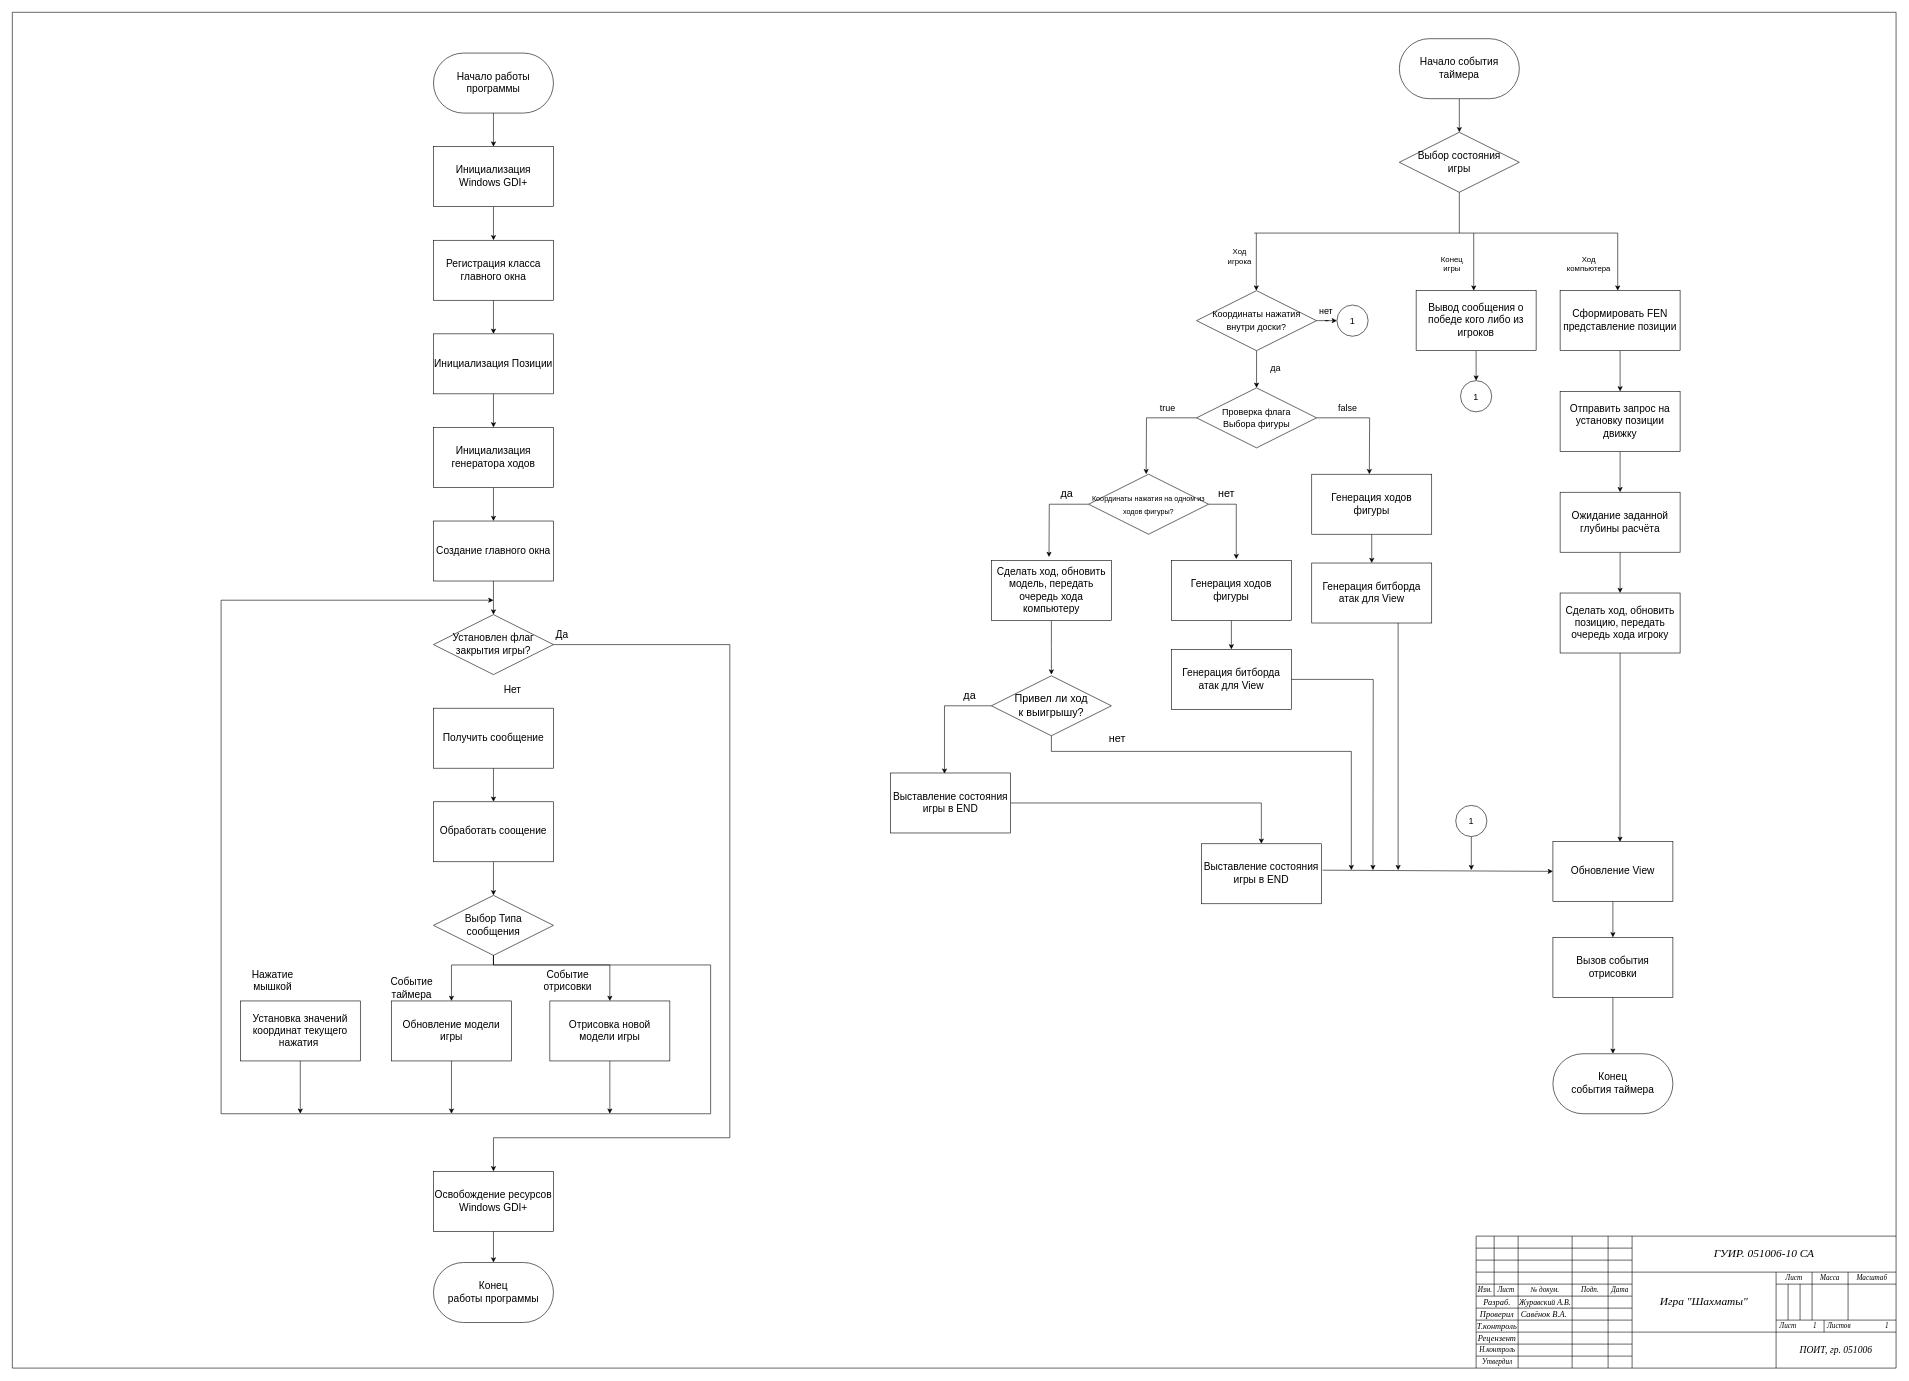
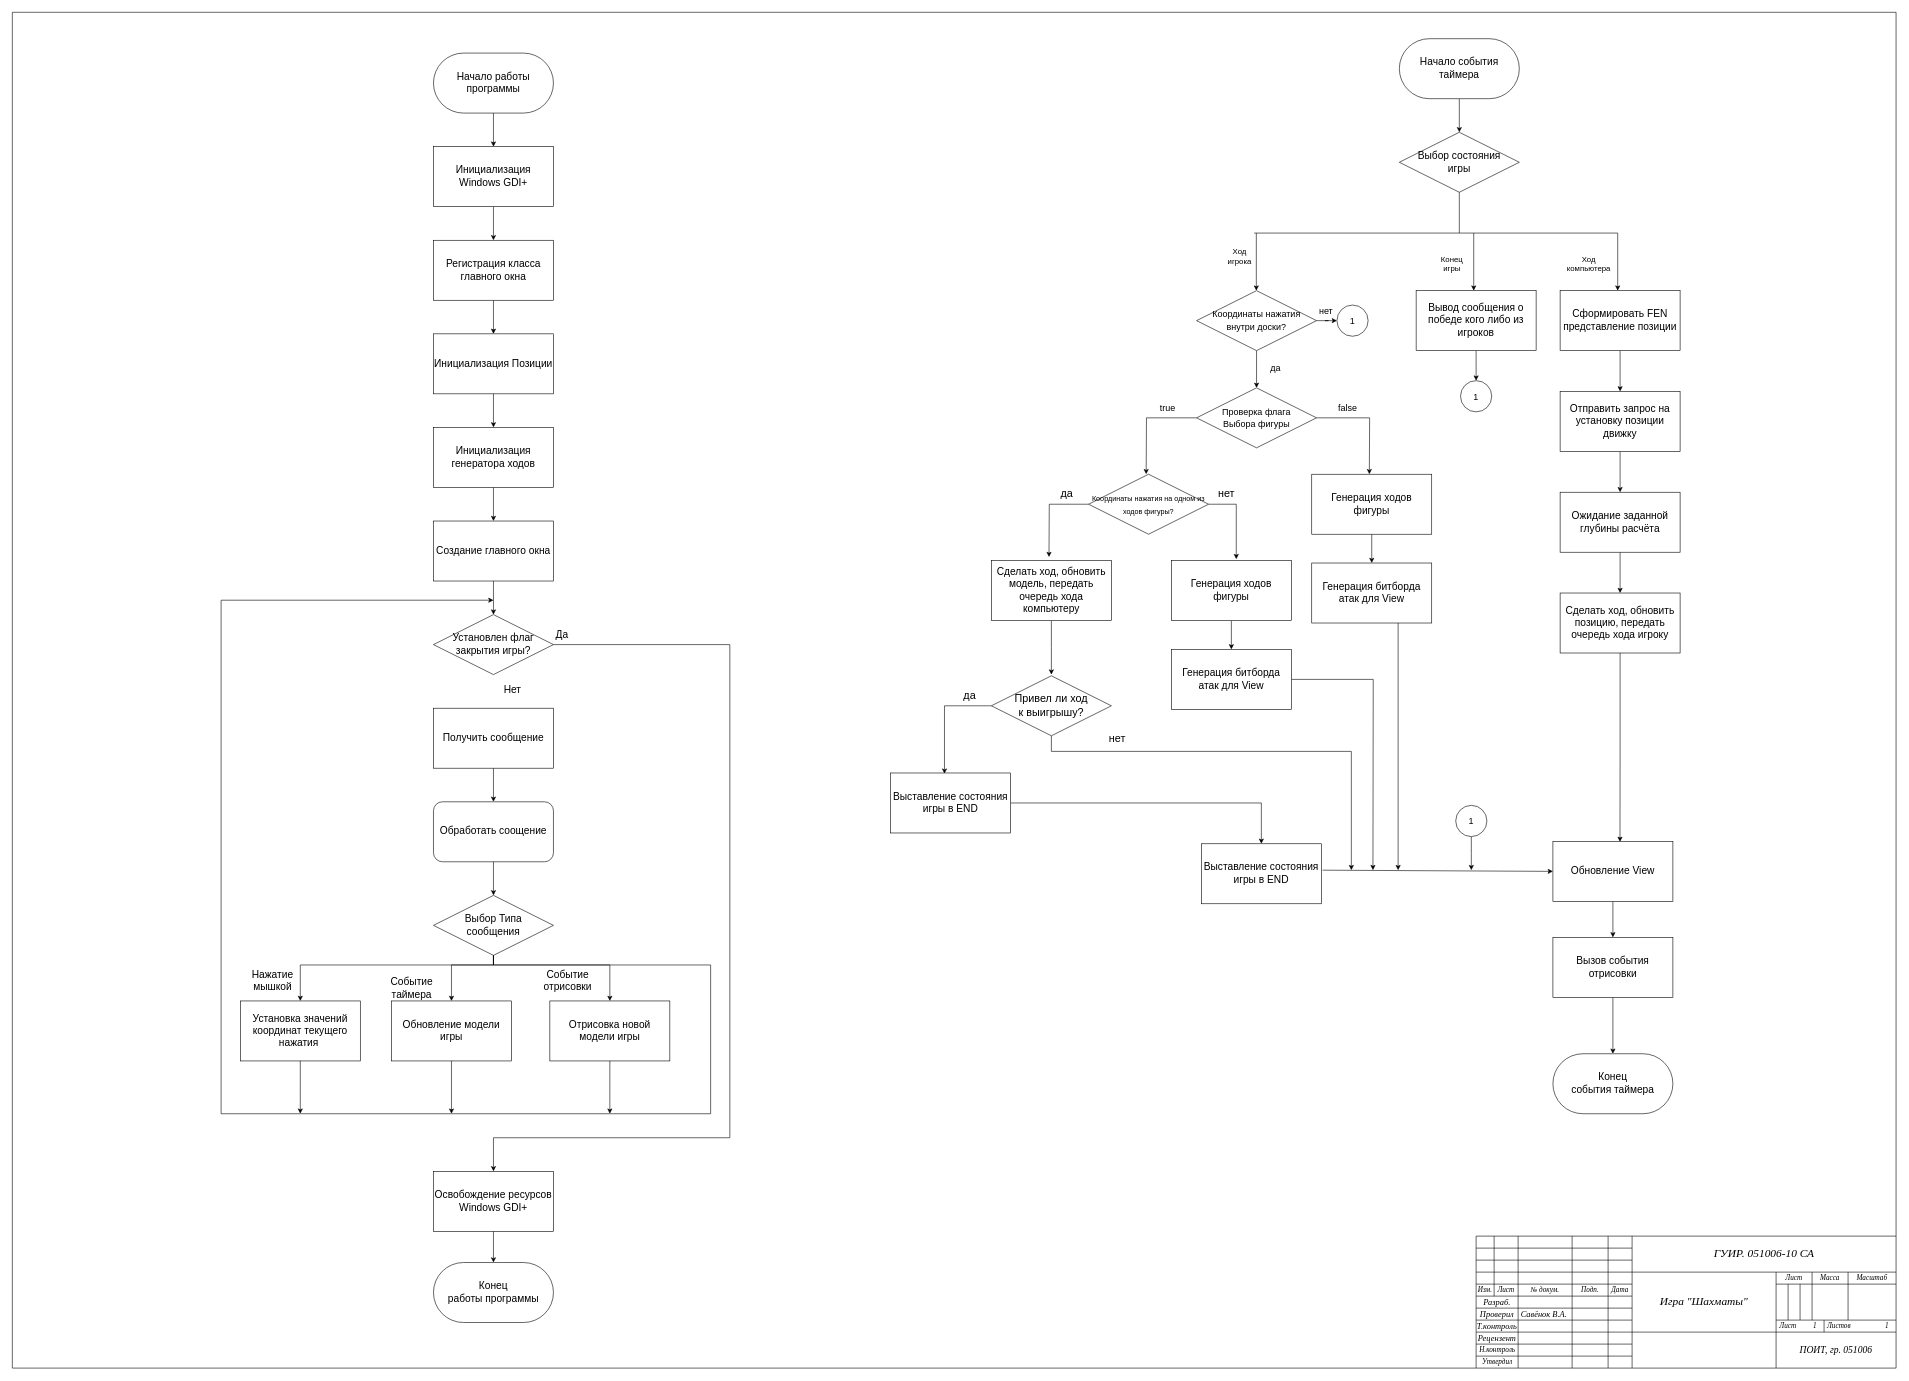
(494, 832) -> (494, 832)
none -> (300, 965)
(1545, 1302) -> none
